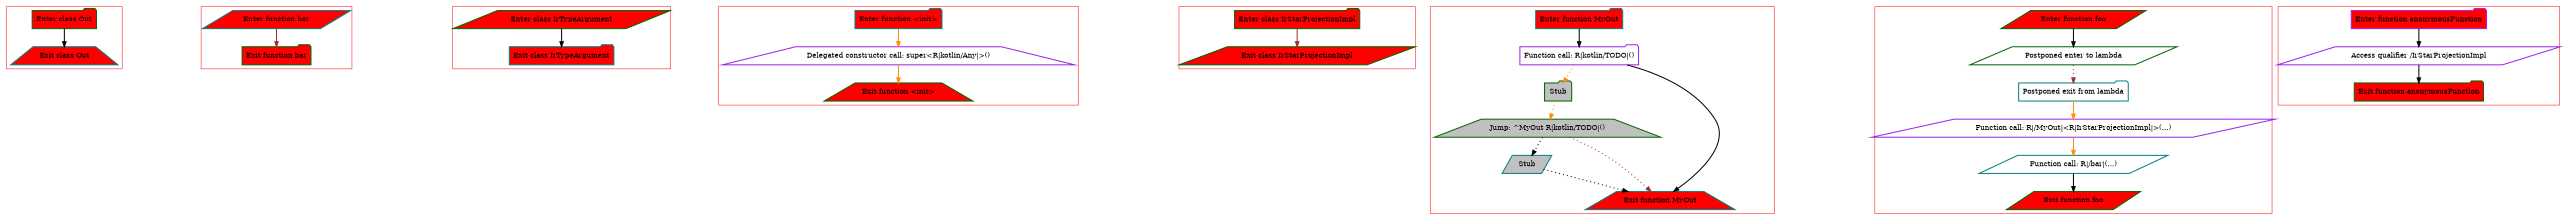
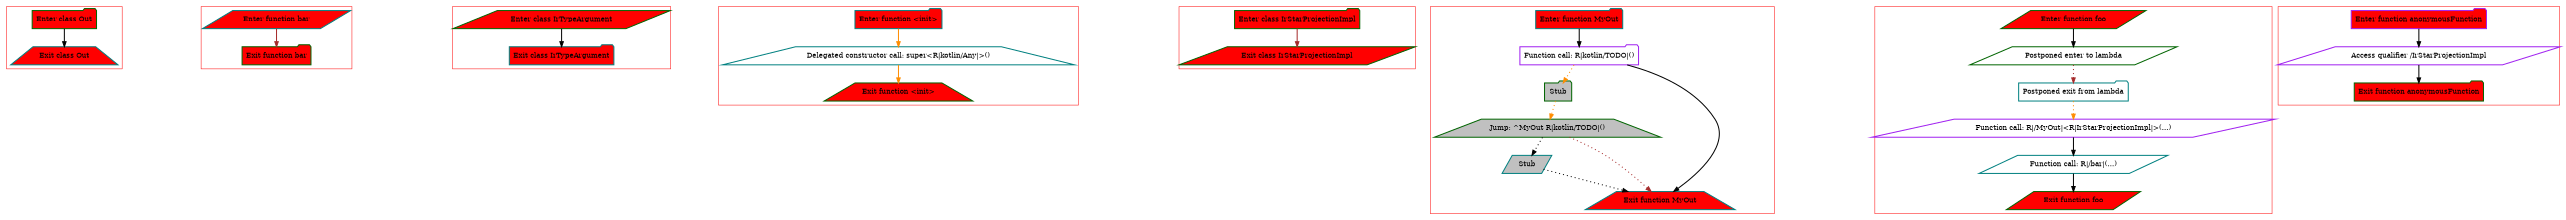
(898, 56) -> (898, 56)
(2073, 108) -> (2073, 108)
(2073, 144) -> (2073, 144)
